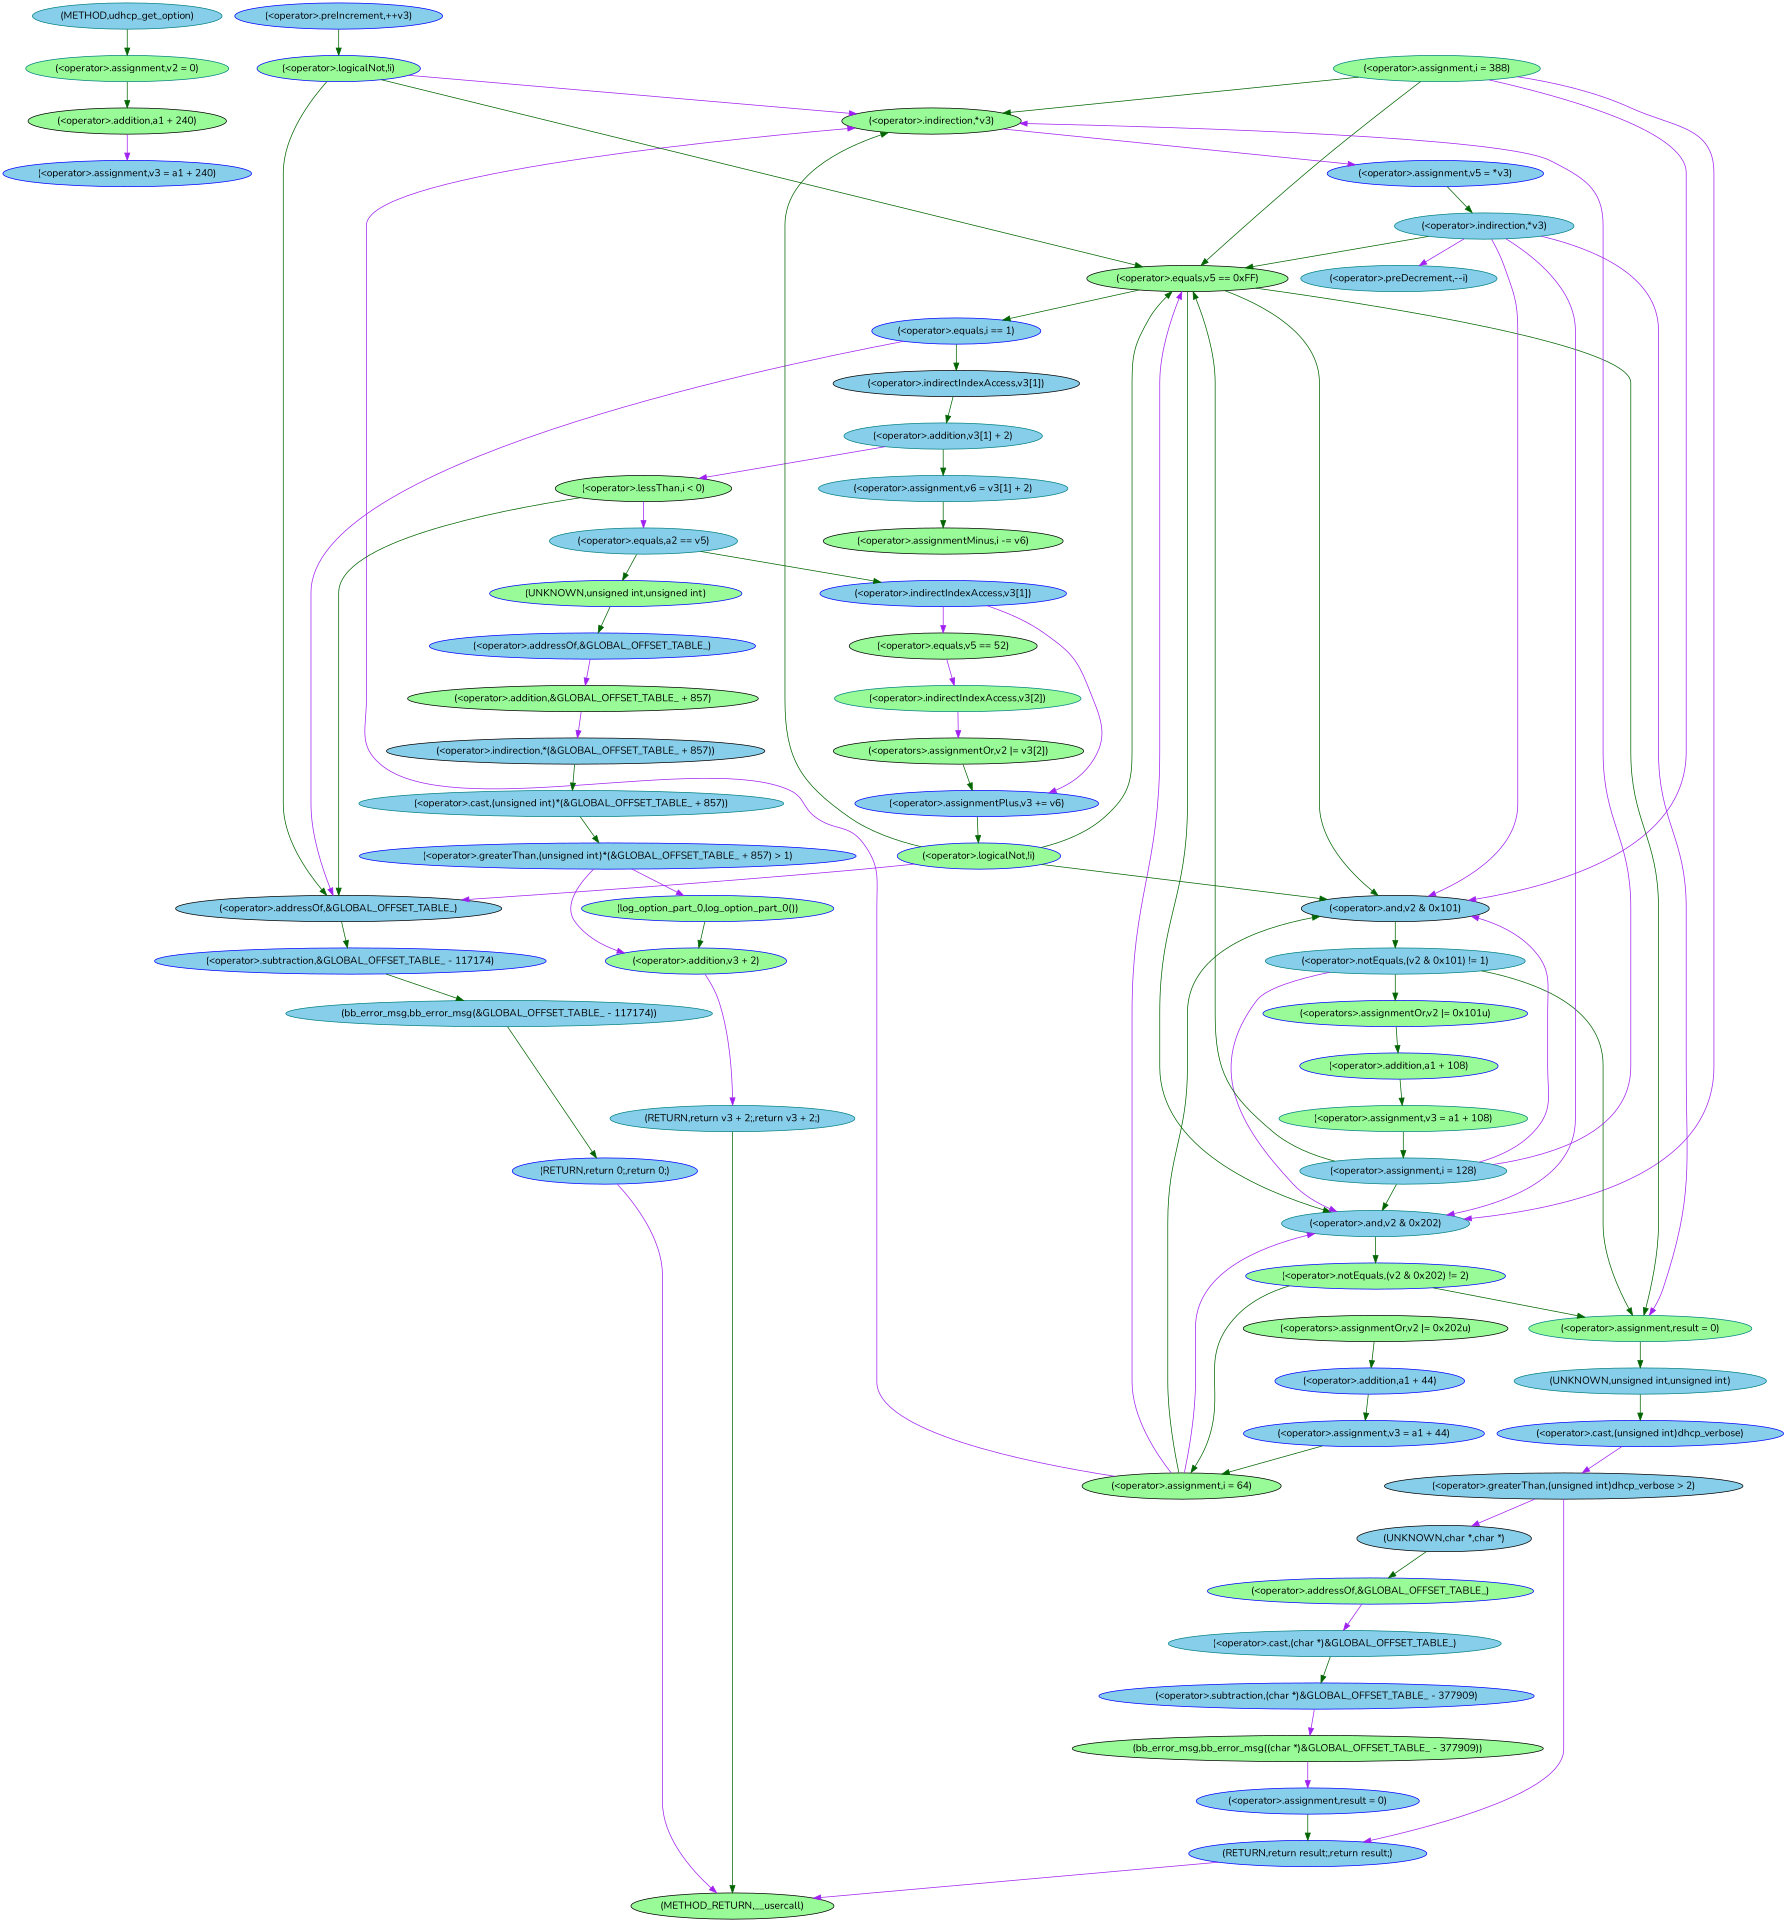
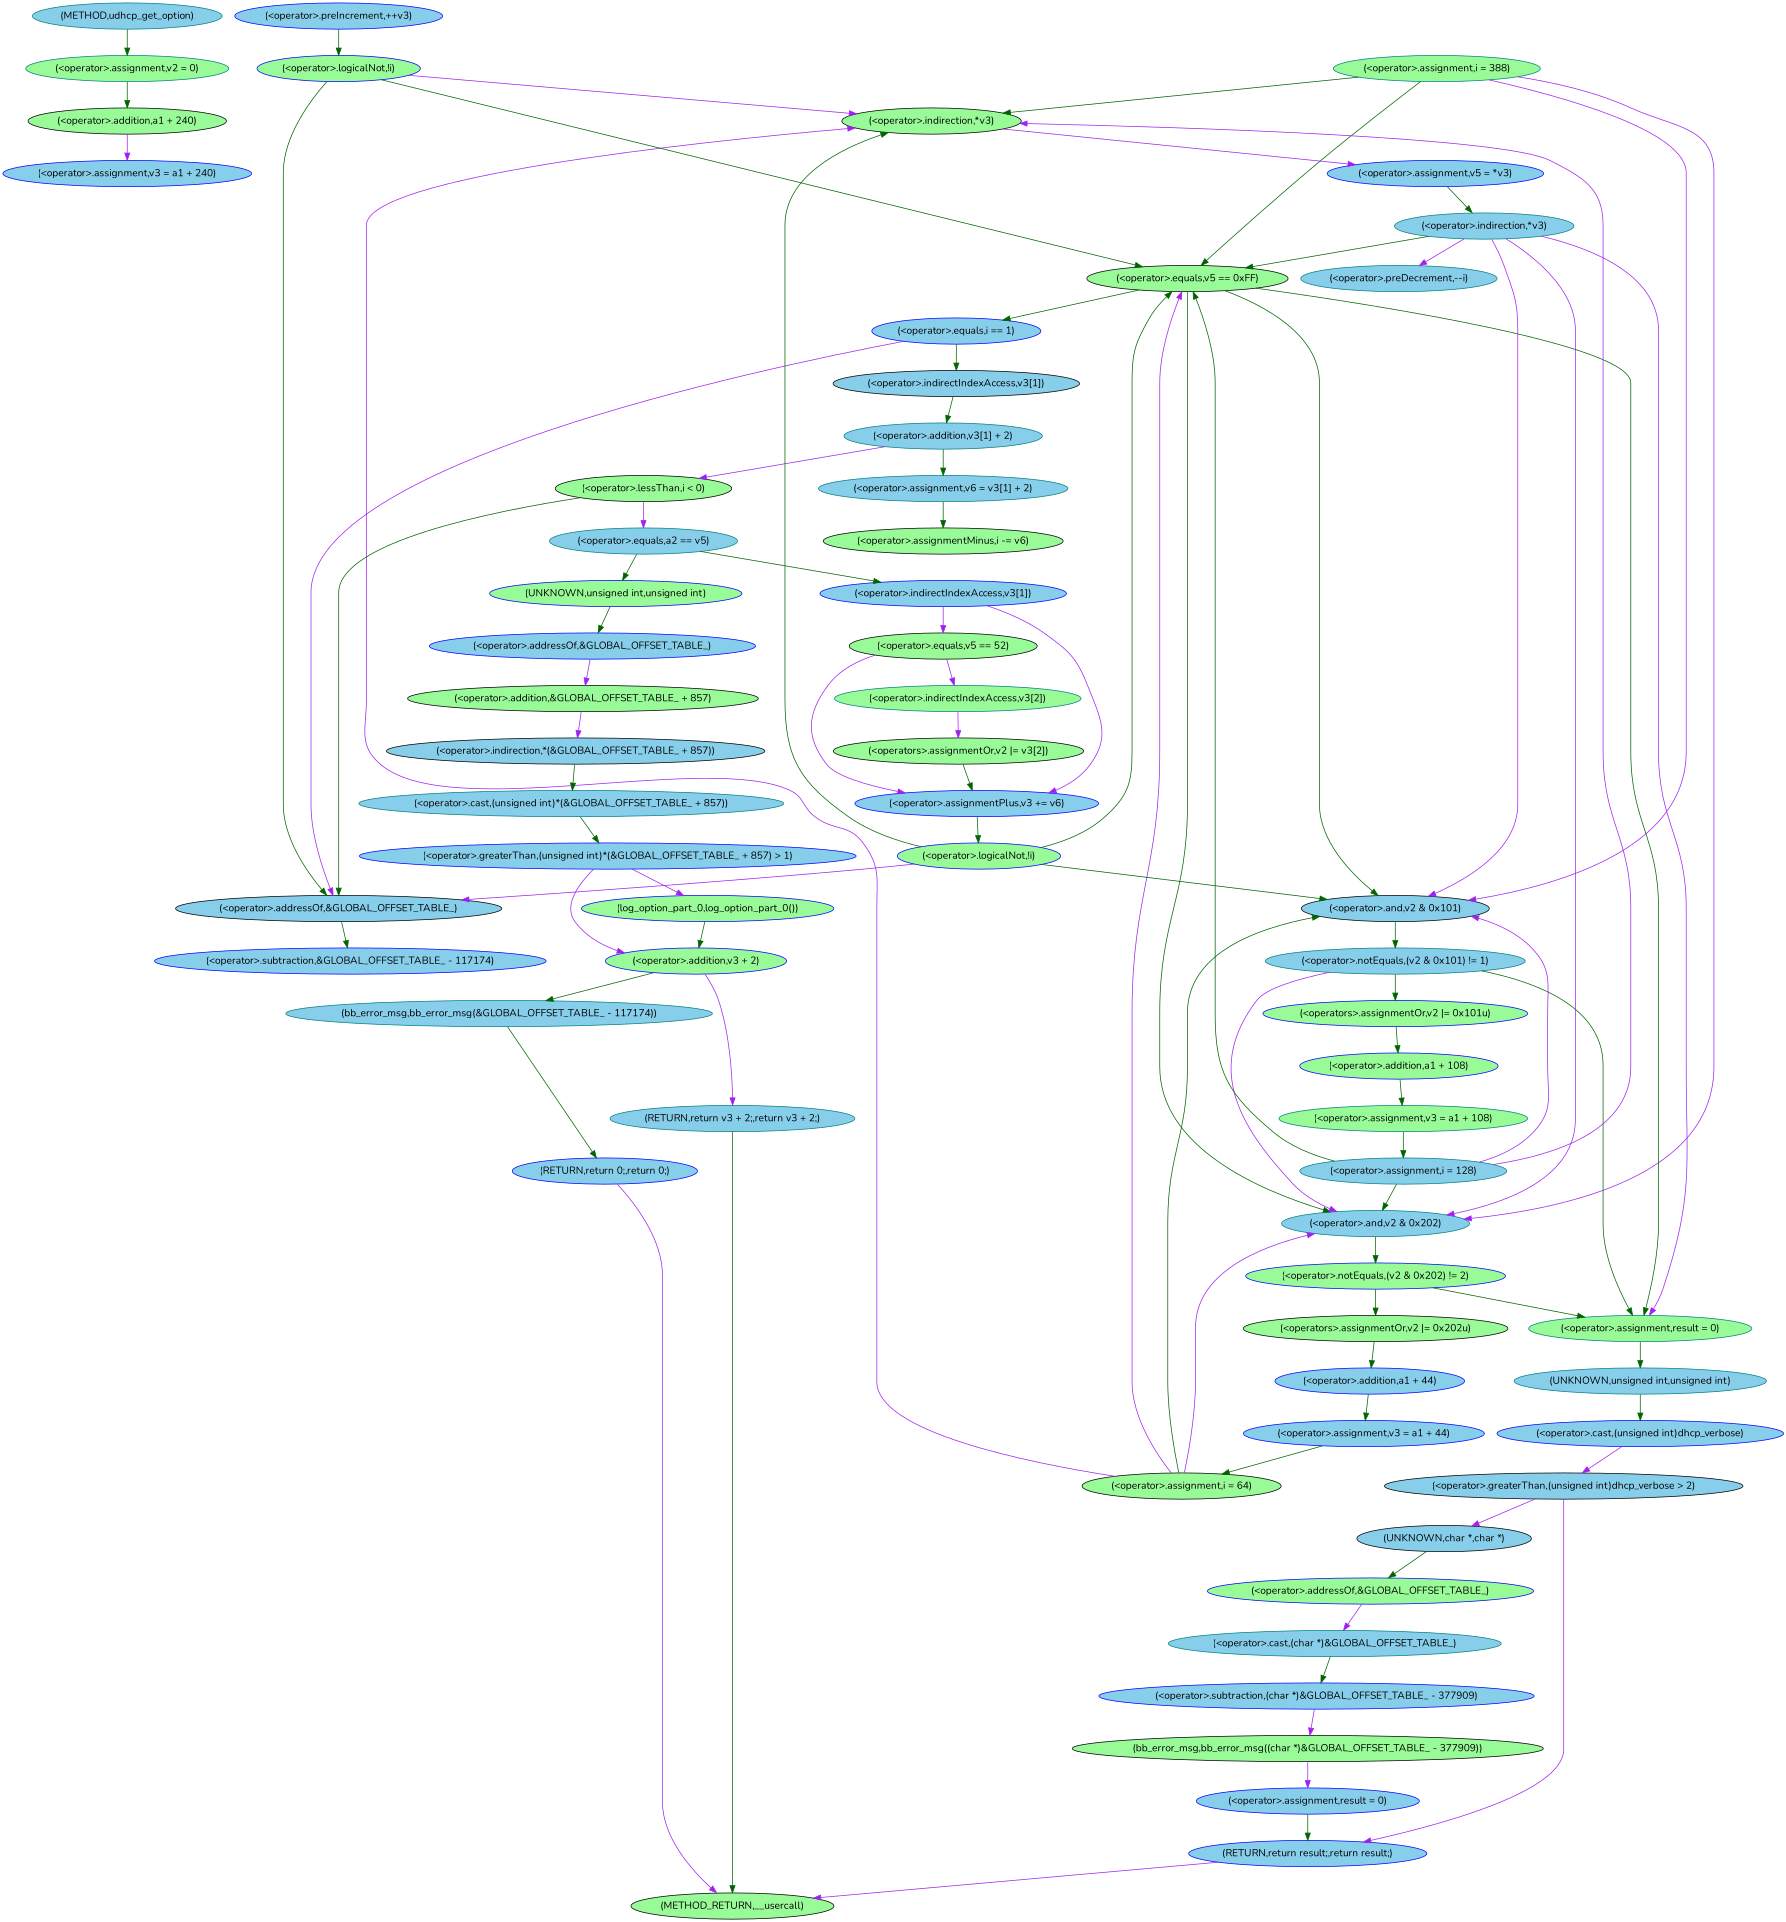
none -> (812, 735)
(421, 986) -> (603, 986)
(1215, 1360) -> (1376, 1299)
